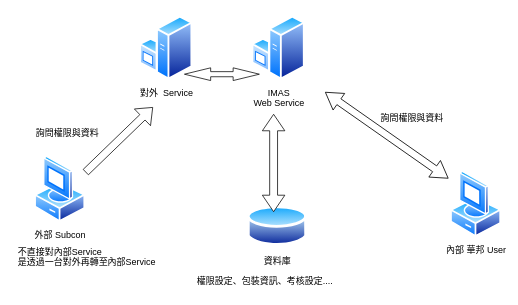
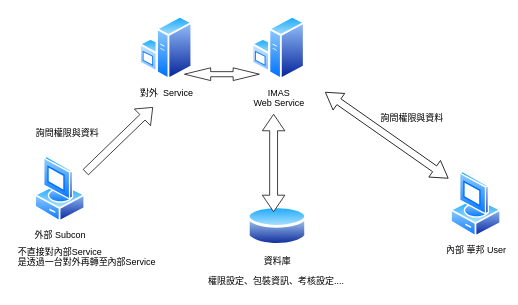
(270, 282) -> (282, 282)
